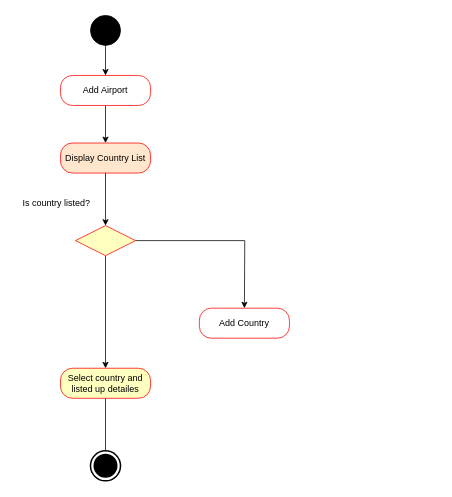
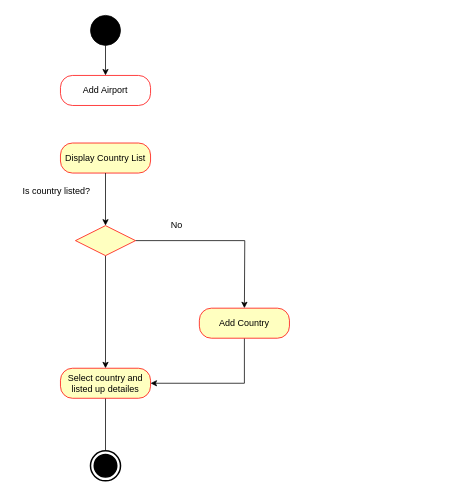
(105, 122) -> none
(105, 158) -> (105, 158)
(57, 203) -> (57, 192)
none -> (177, 225)
(244, 323) -> (244, 323)
none -> (223, 383)
